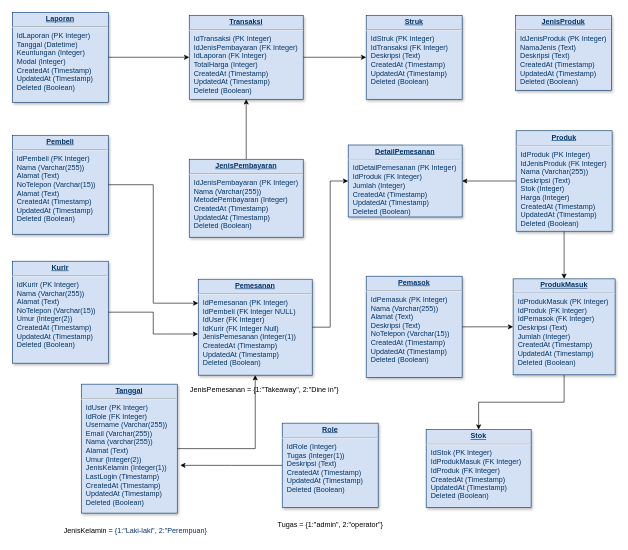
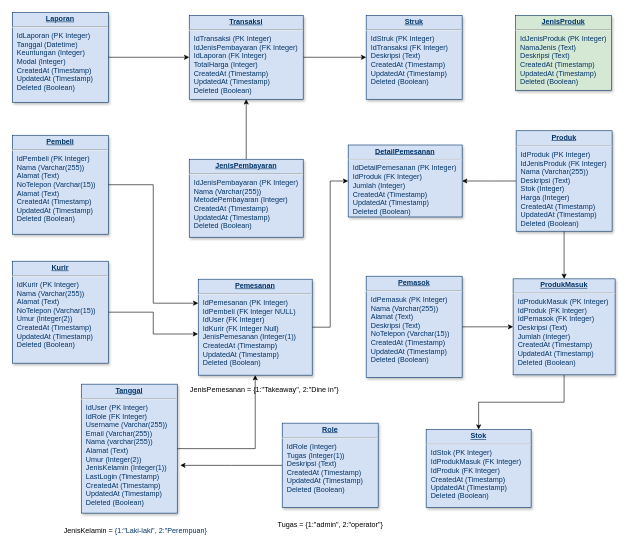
(564, 53) -> (564, 53)
